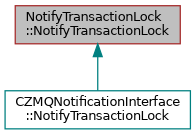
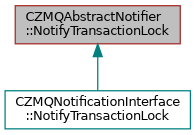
(98, 25) -> (98, 25)
